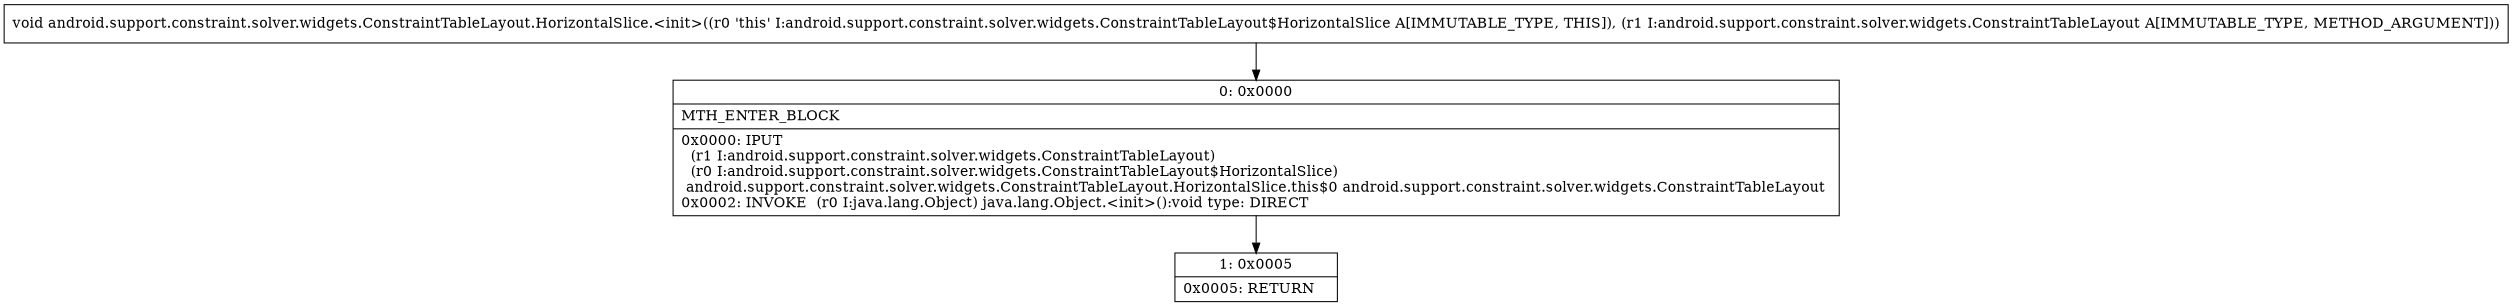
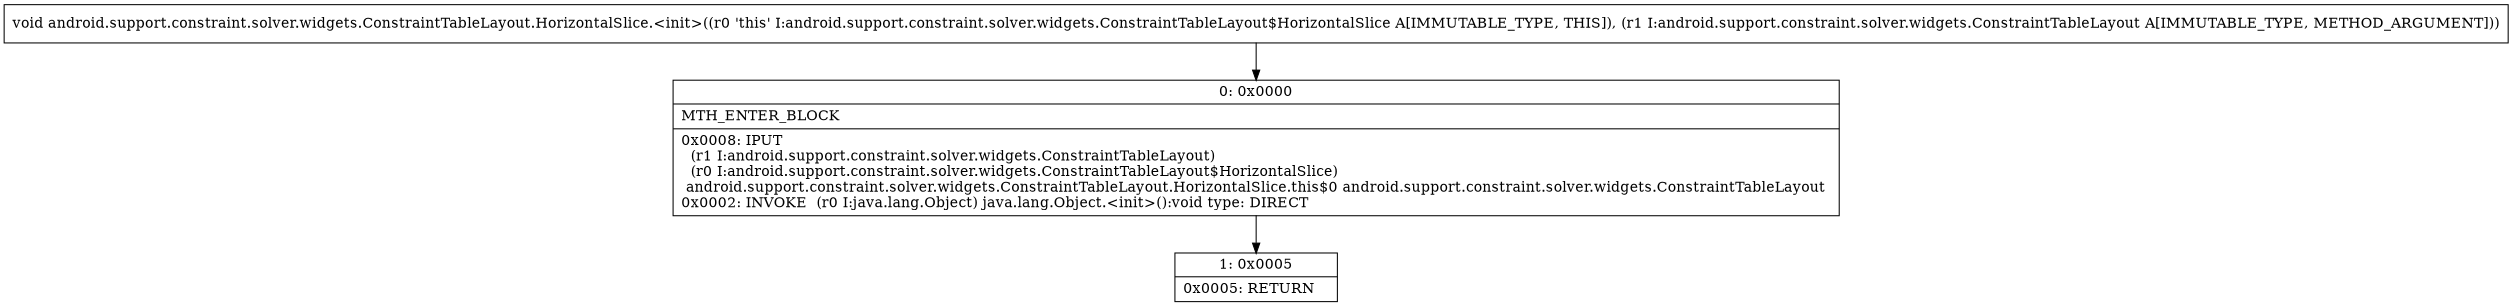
(737, 141) -> (737, 141)
